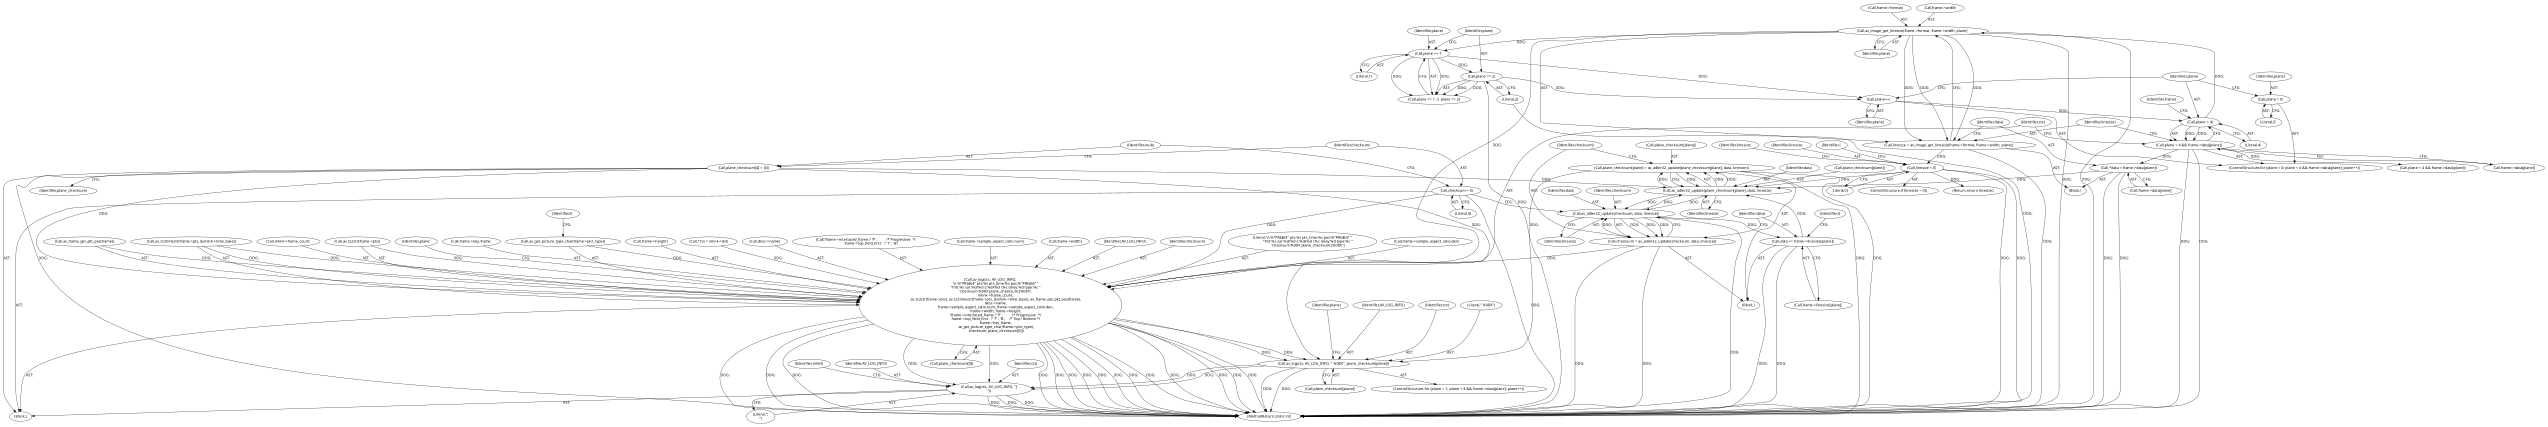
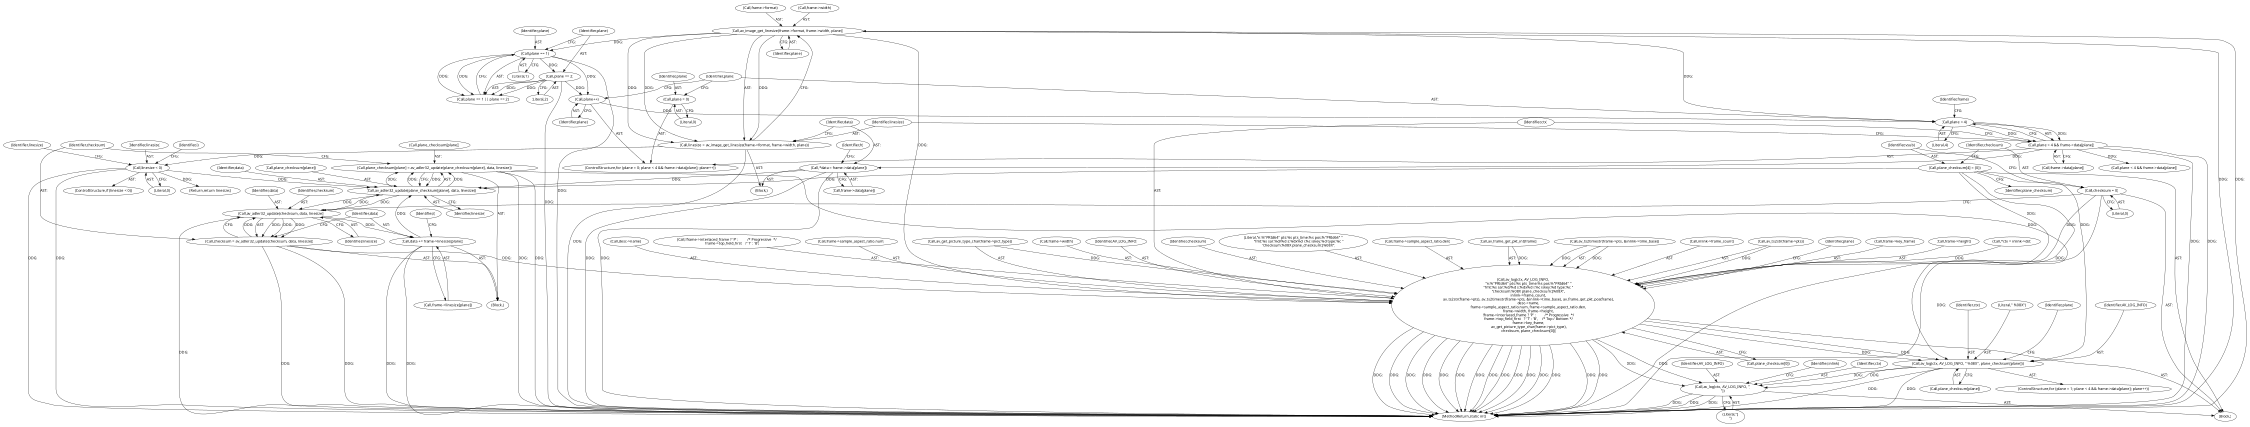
(563, 226) -> (847, 155)
(85, 242) -> (1509, 242)
(2031, 392) -> (567, 399)
